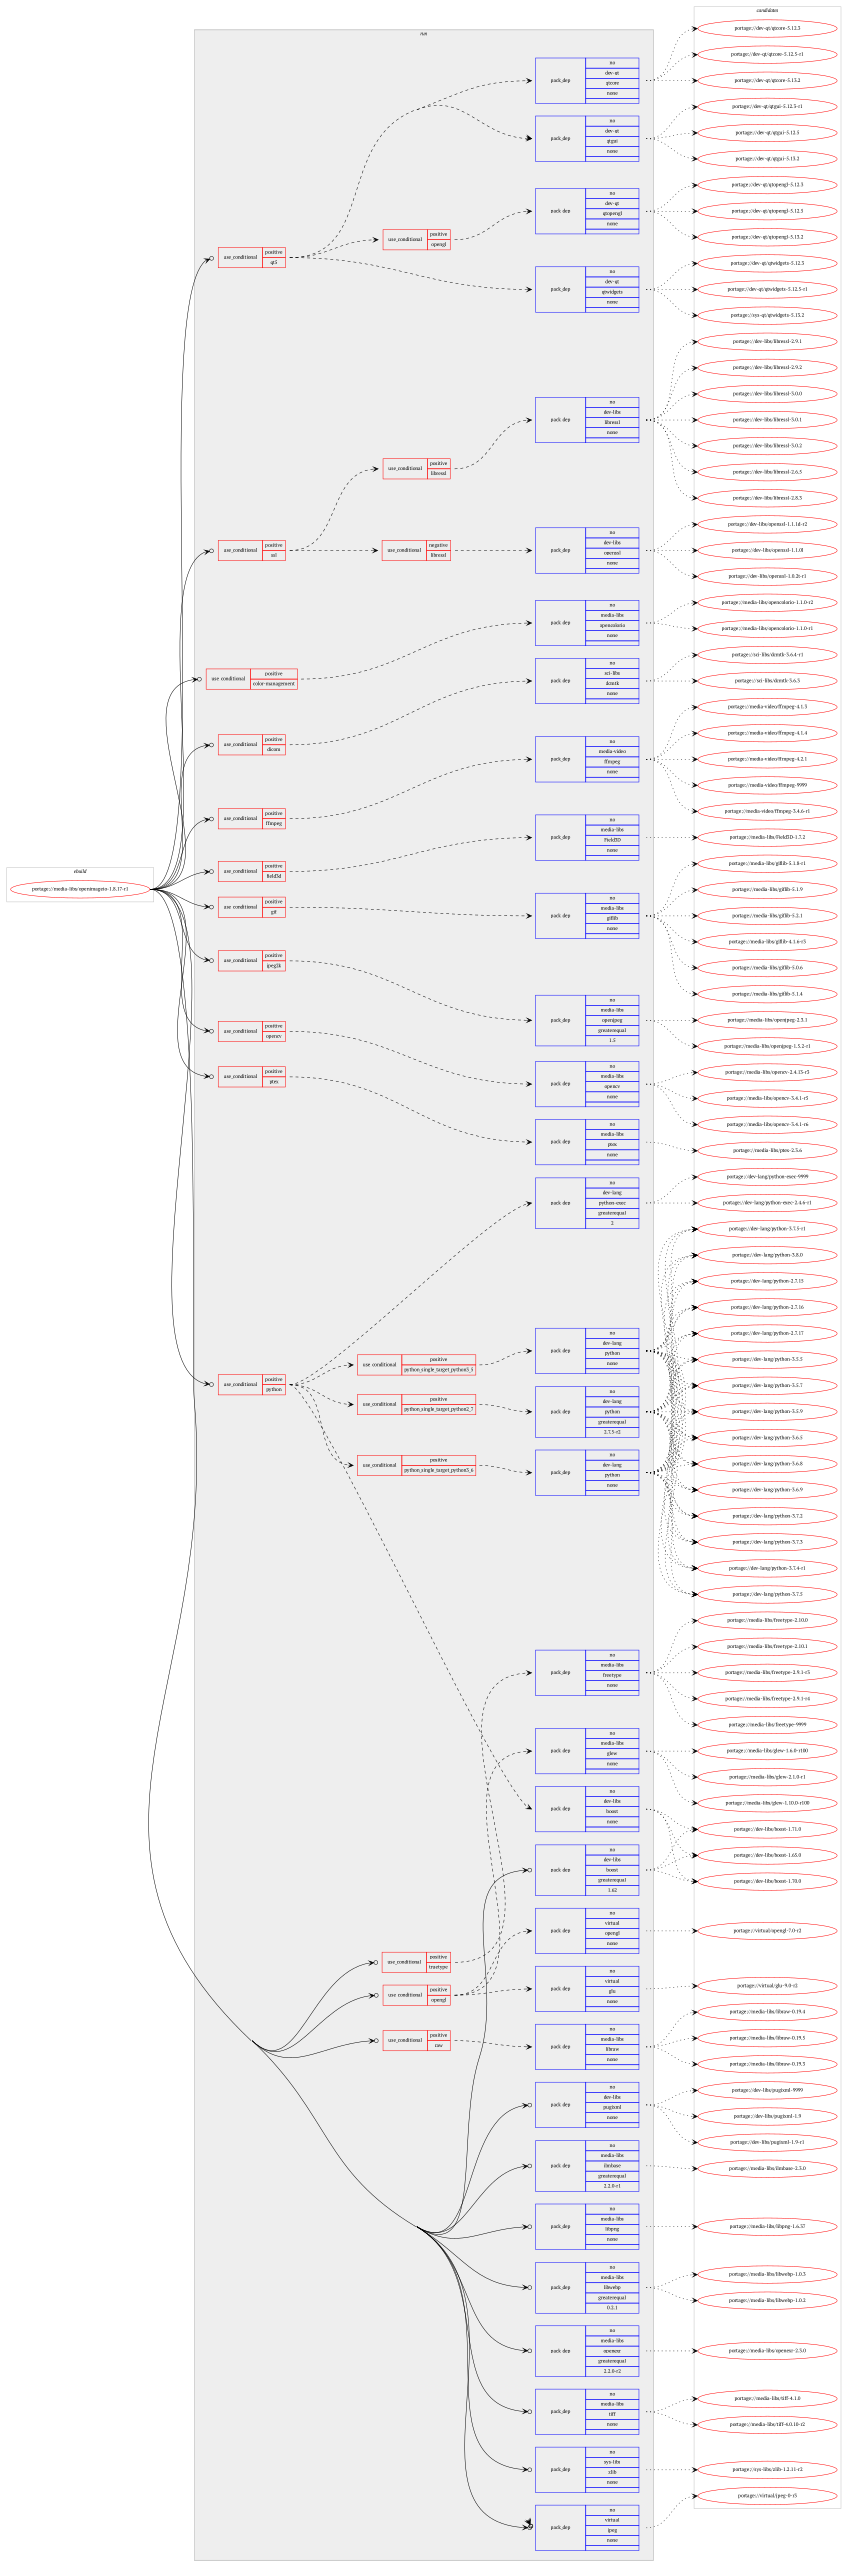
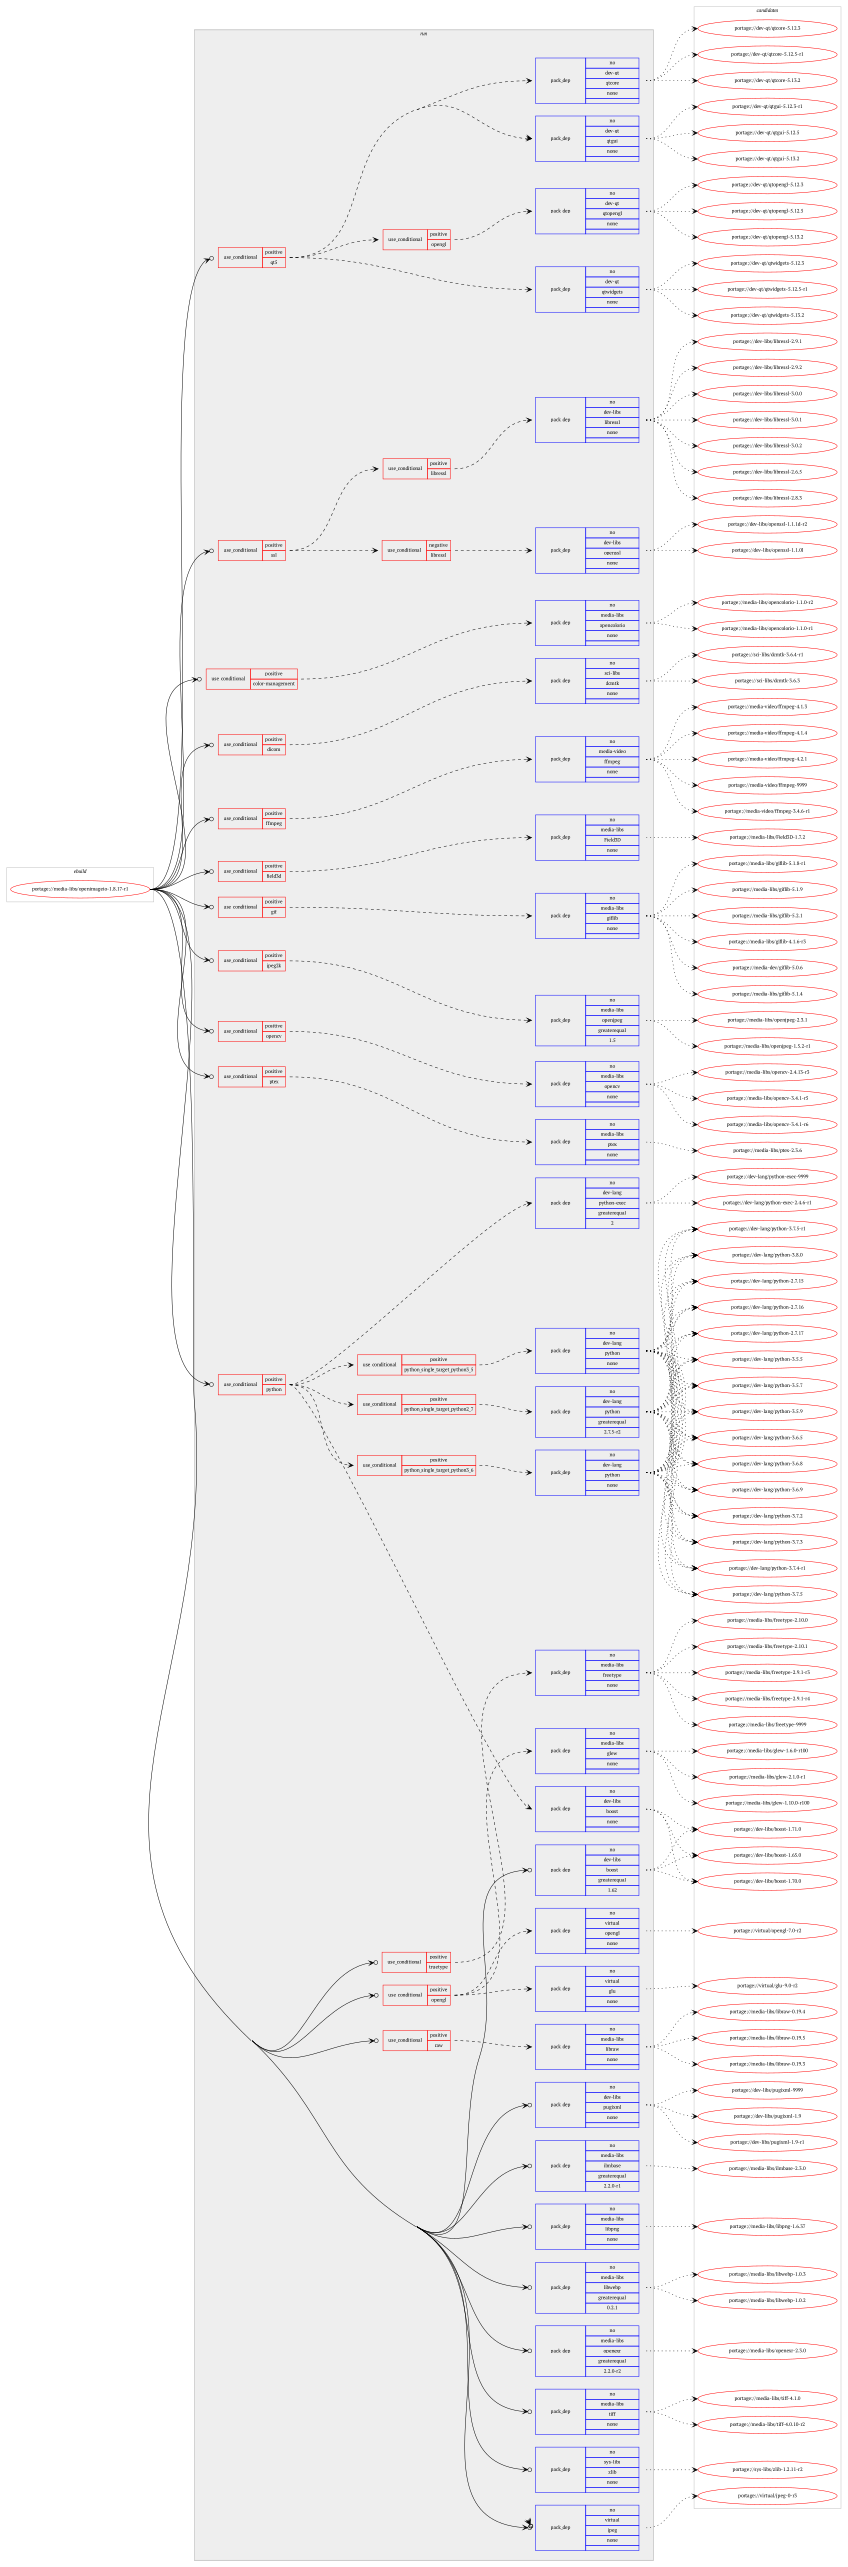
(768, 316) -> (768, 316)
(768, 577) -> none
(768, 968) -> (768, 968)
